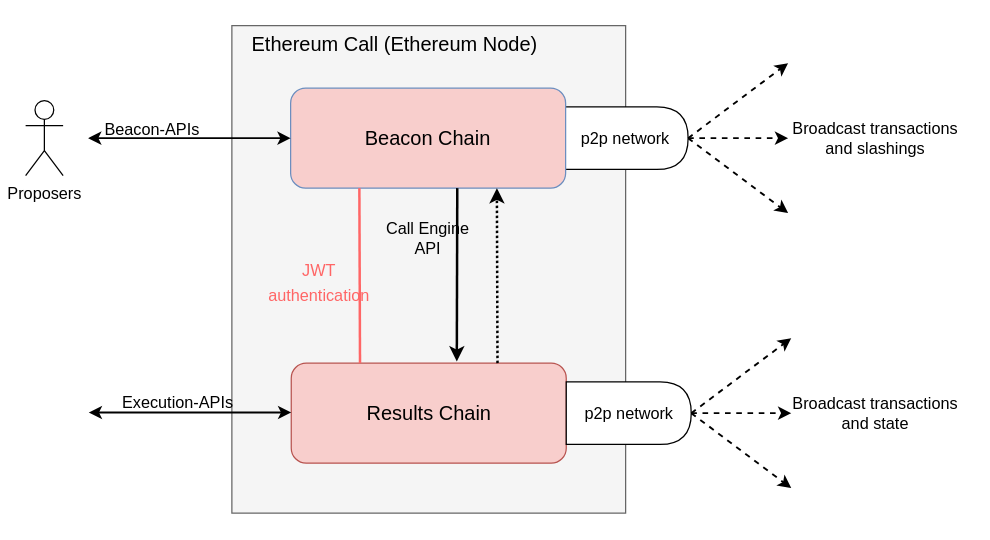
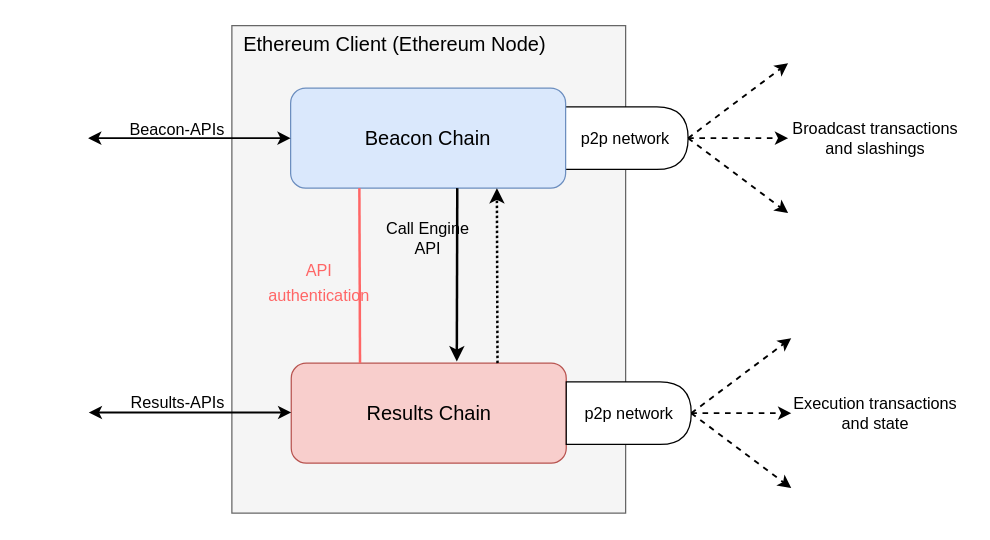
(395, 44) -> (395, 44)
(153, 129) -> (178, 129)
(44, 138) -> none
(428, 138) -> (428, 138)
(319, 282) -> (319, 282)
(178, 402) -> (178, 402)
(876, 413) -> (876, 413)
